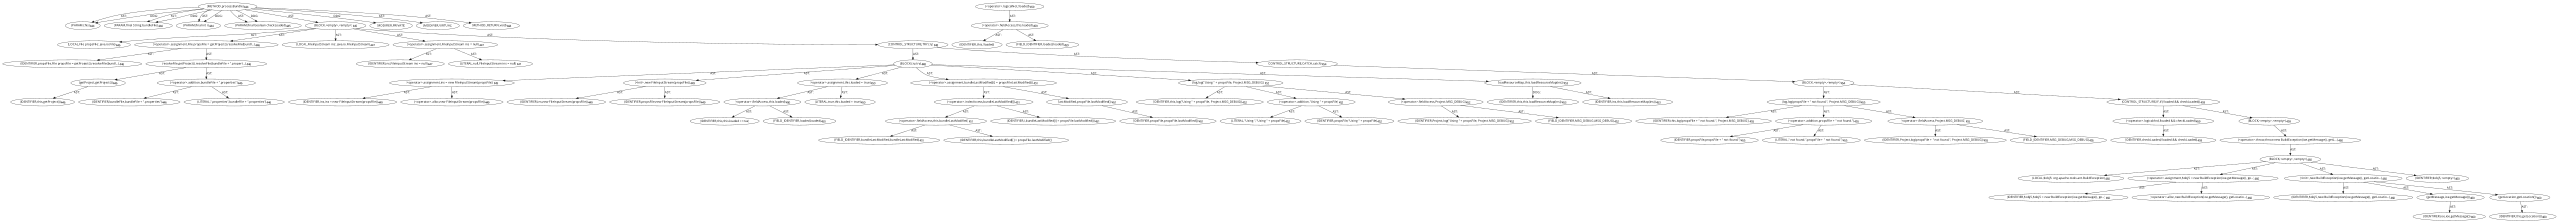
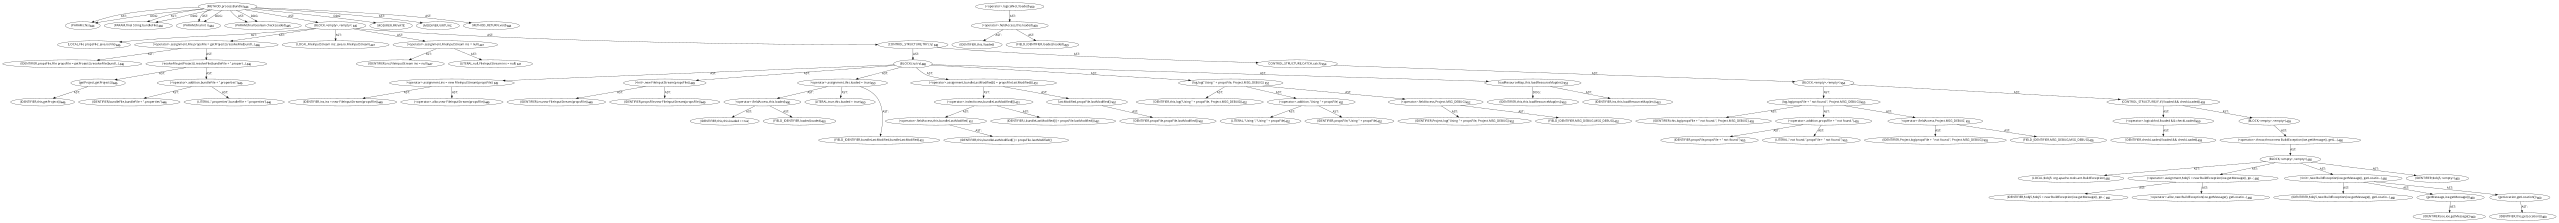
(909, 130) -> (881, 105)
